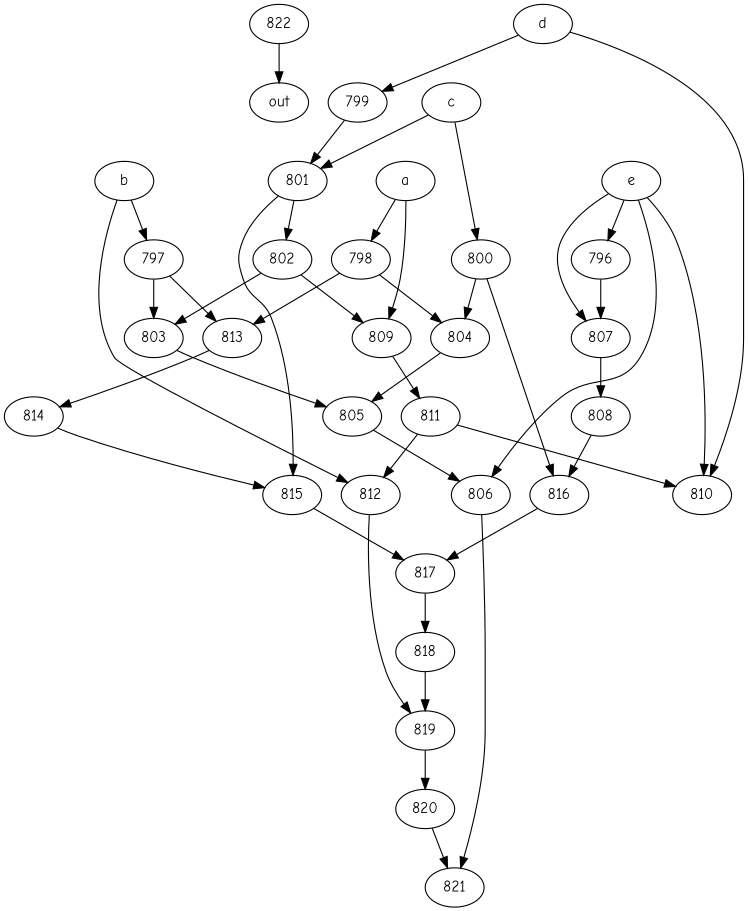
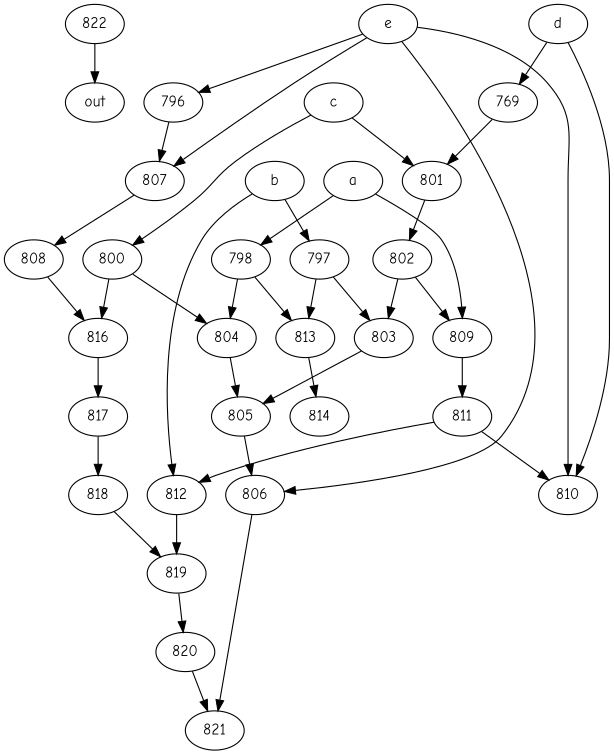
(358, 102) -> (508, 102)
(292, 495) -> none
